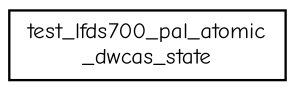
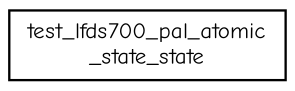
(147, 45) -> (147, 45)
